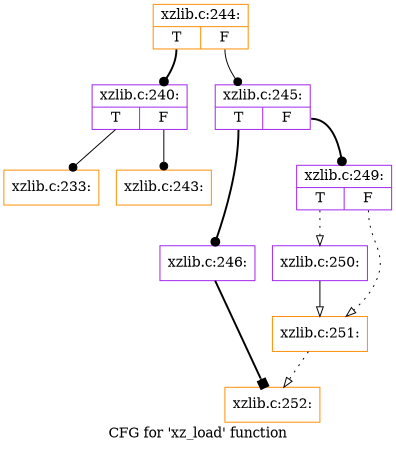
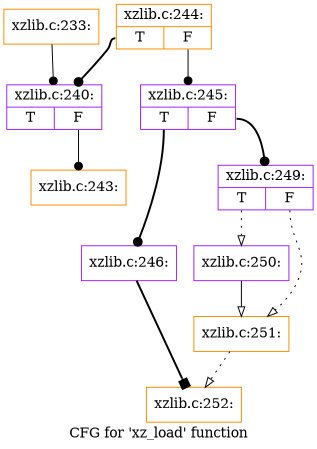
(96, 147) -> (53, 61)
